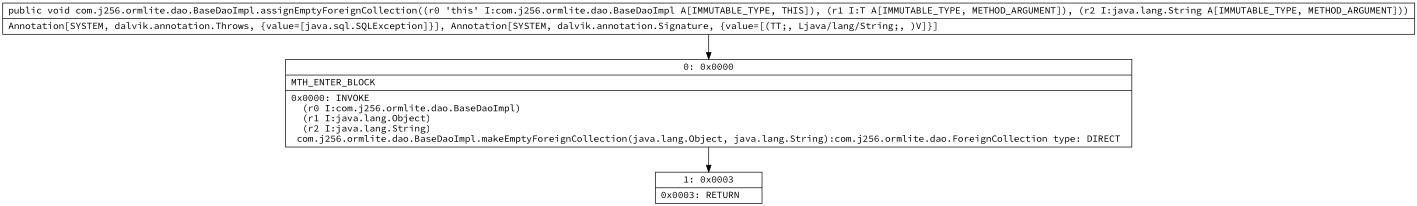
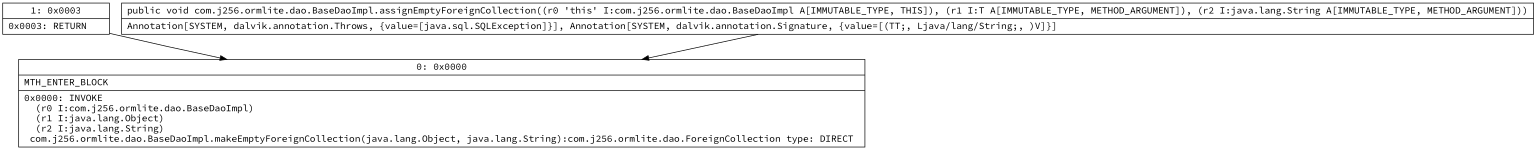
(709, 156) -> (165, 46)
